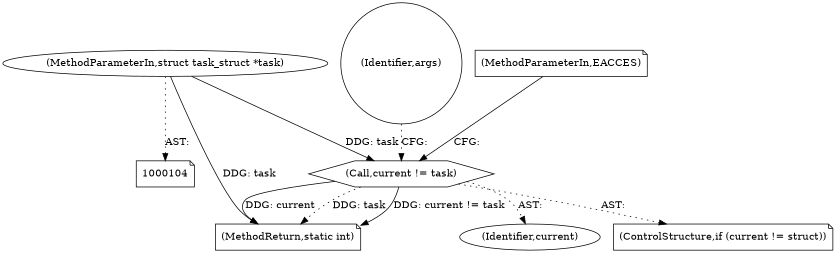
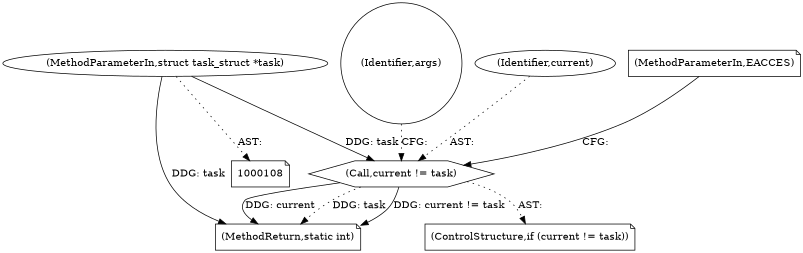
(165, 174) -> (260, 174)
(503, 196) -> (477, 117)
(723, 237) -> (530, 237)
